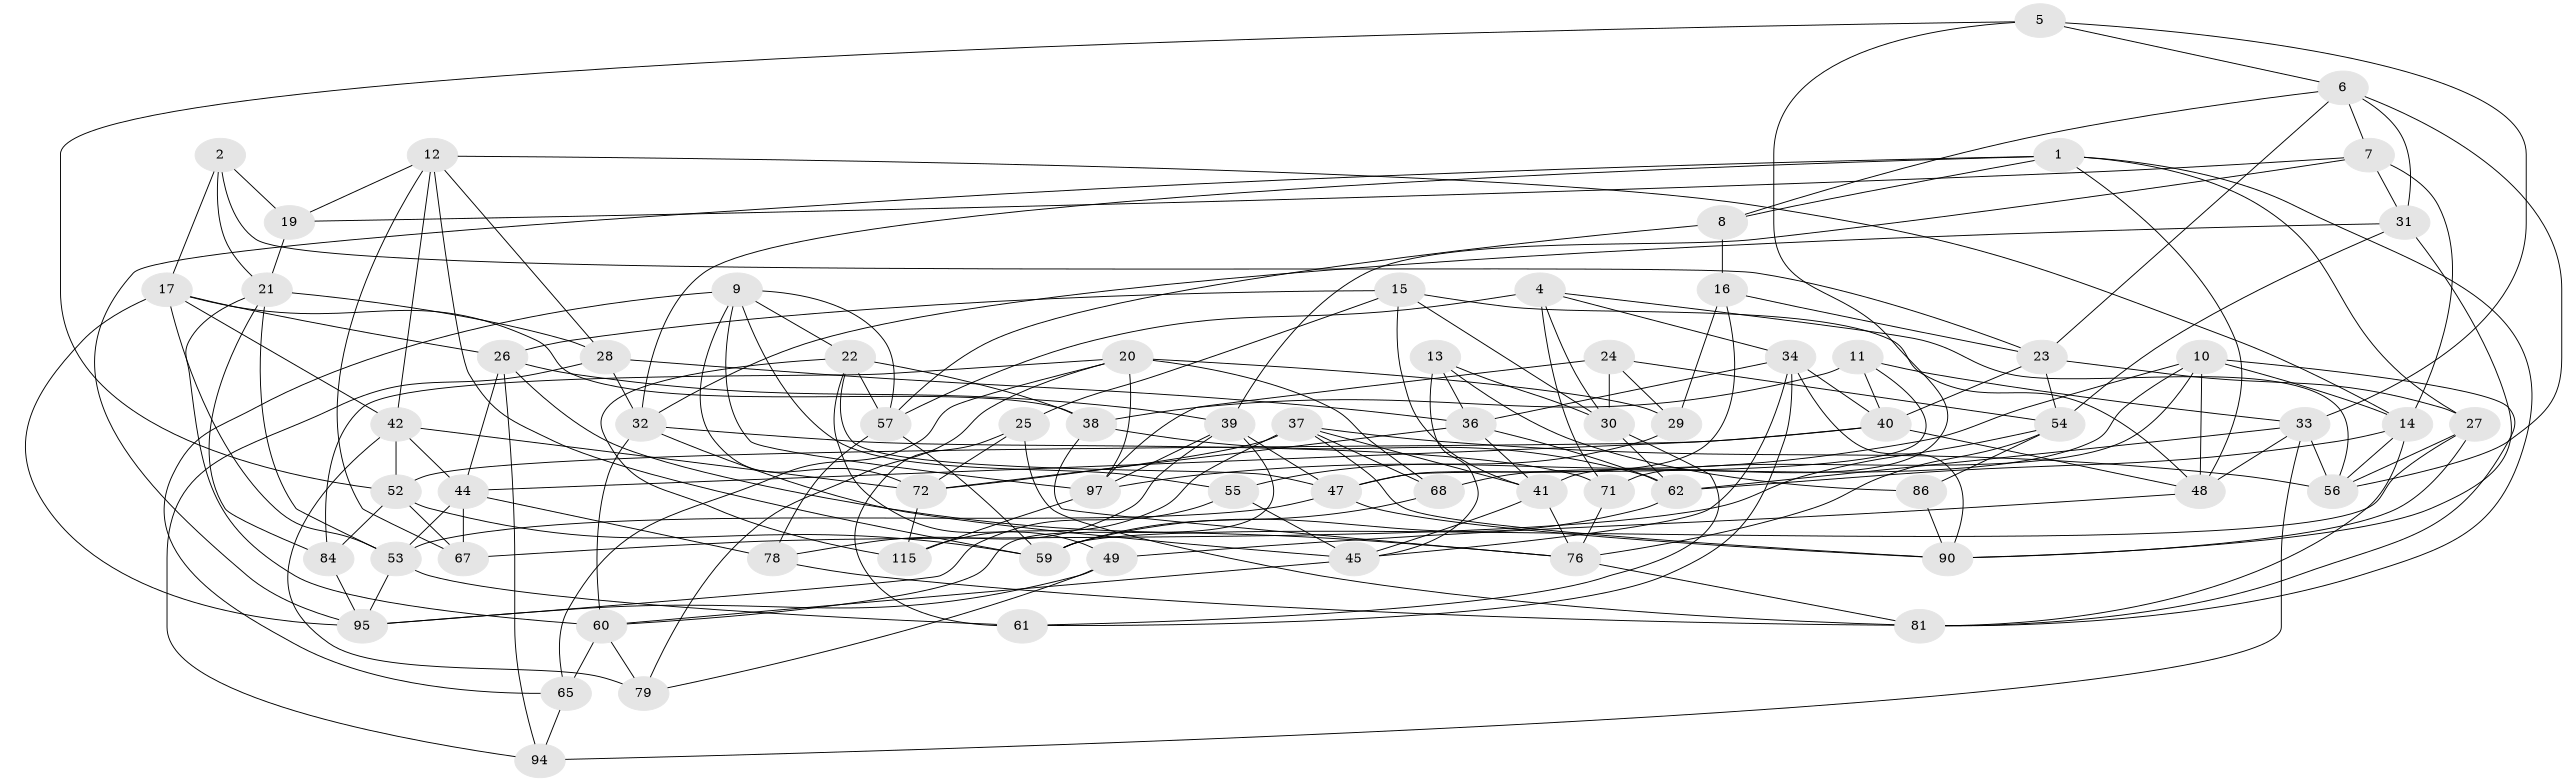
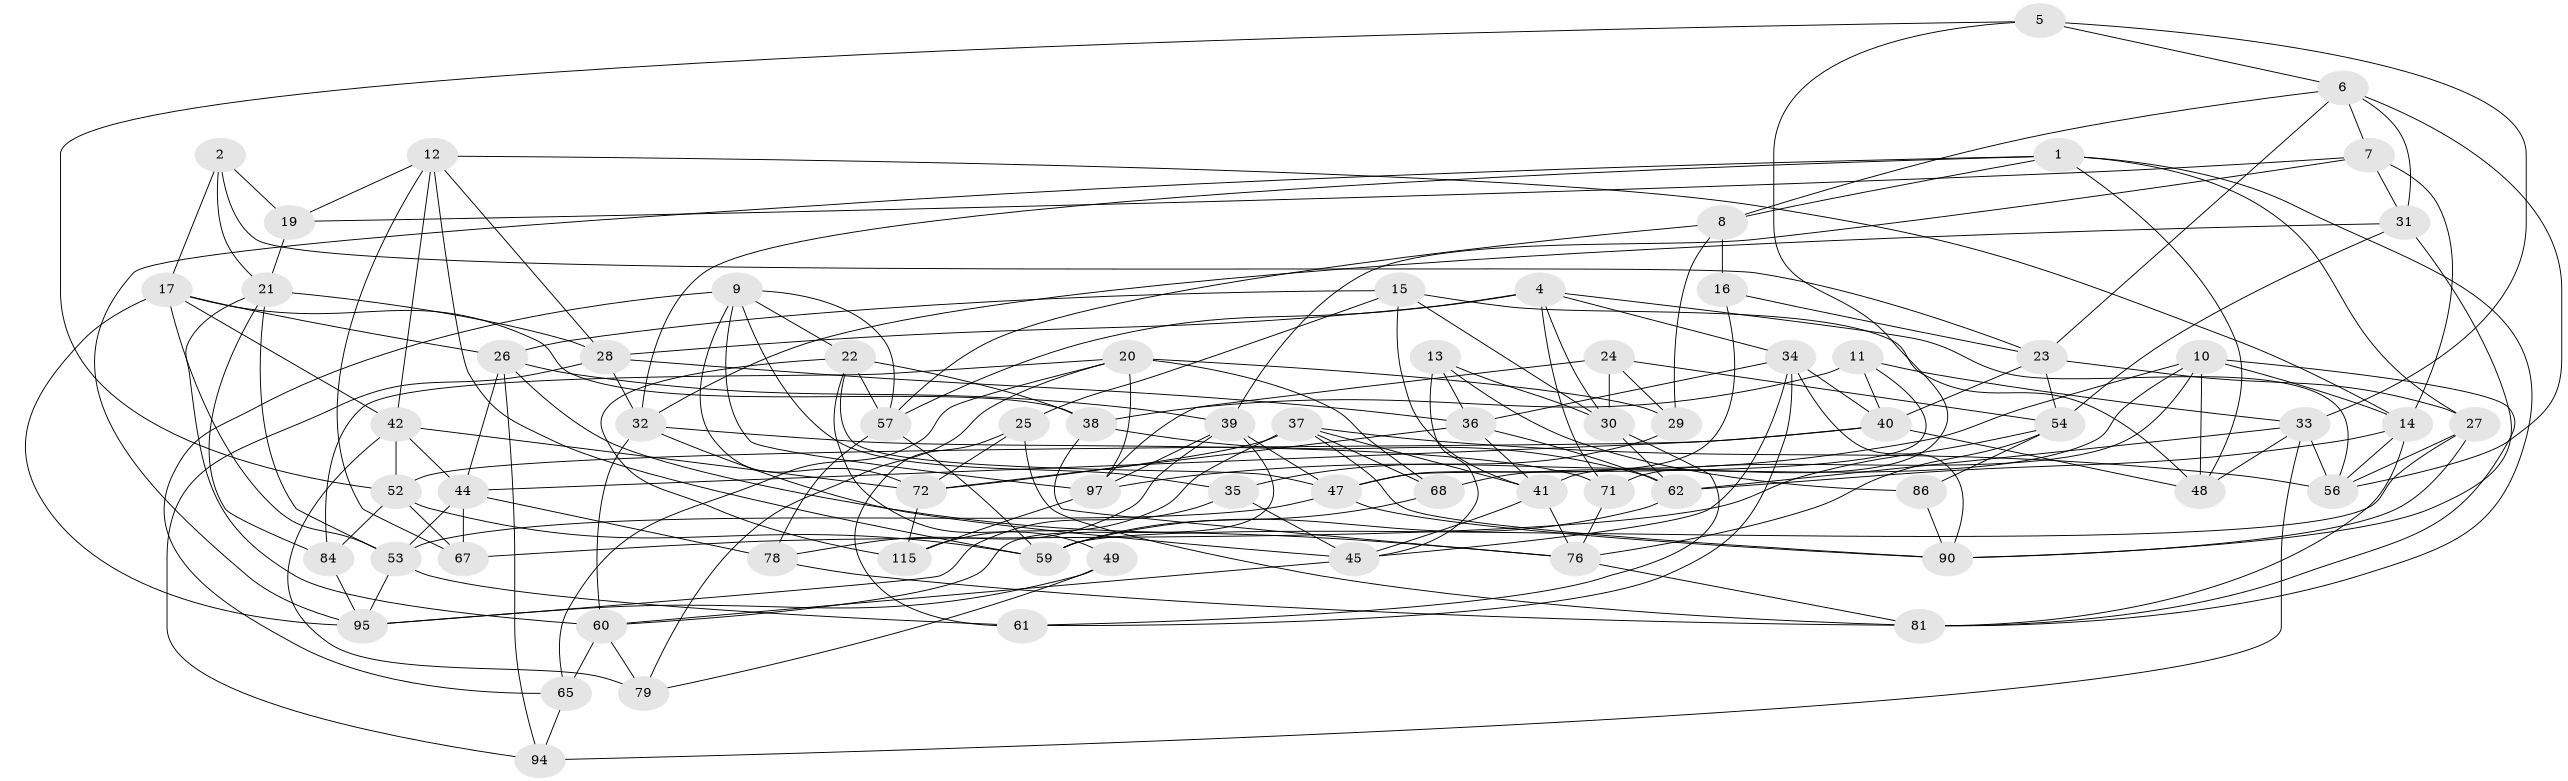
none -> (1074, 329)
(1699, 357) -> (1678, 319)
(1233, 492) -> (1233, 492)
(1734, 520) -> none
